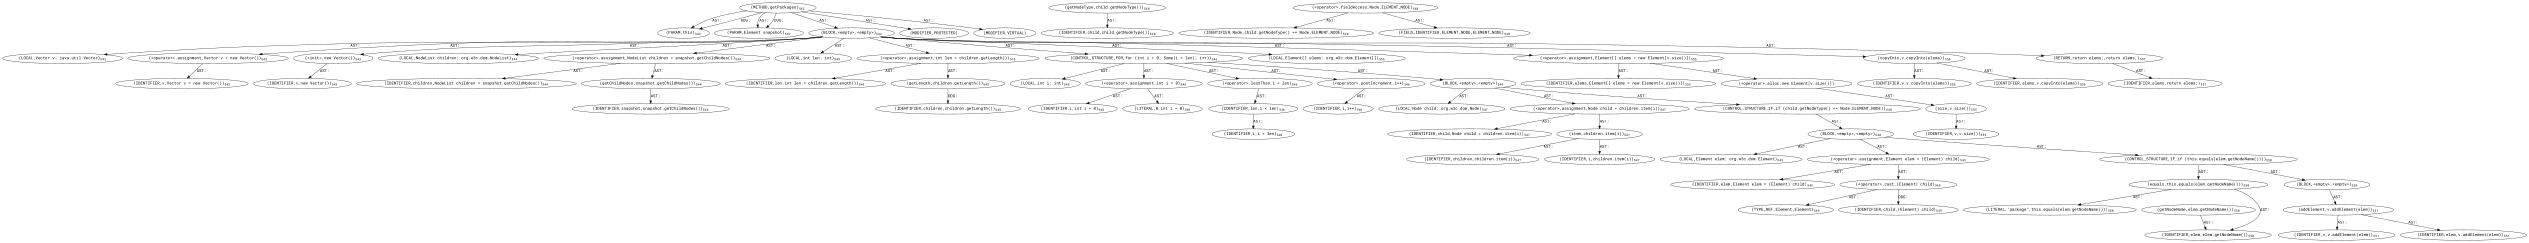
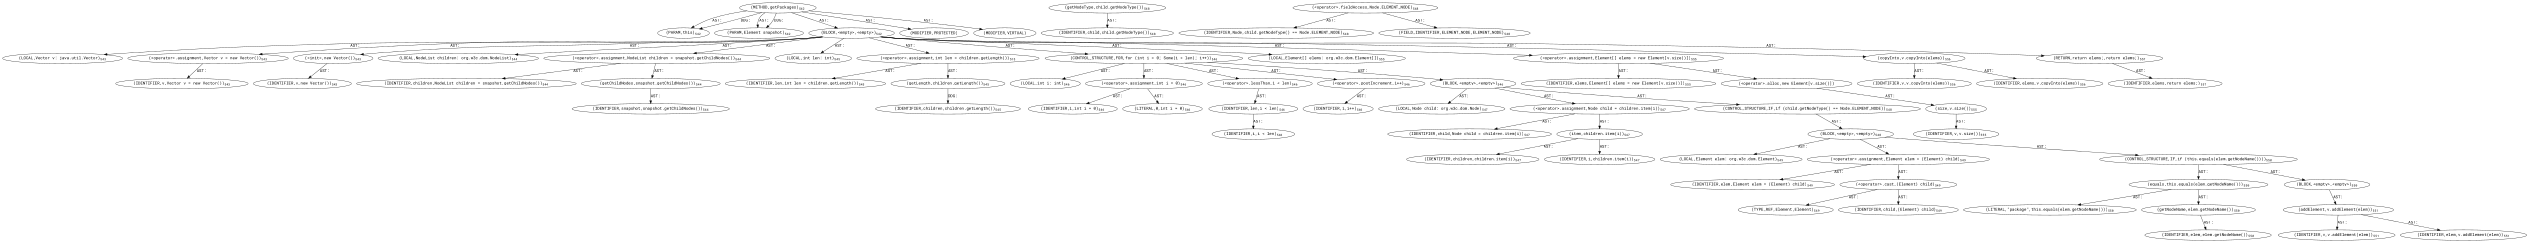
(1904, 197) -> (1904, 197)
(2260, 210) -> (2198, 196)
